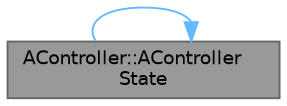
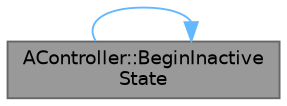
(144, 70) -> (144, 70)
